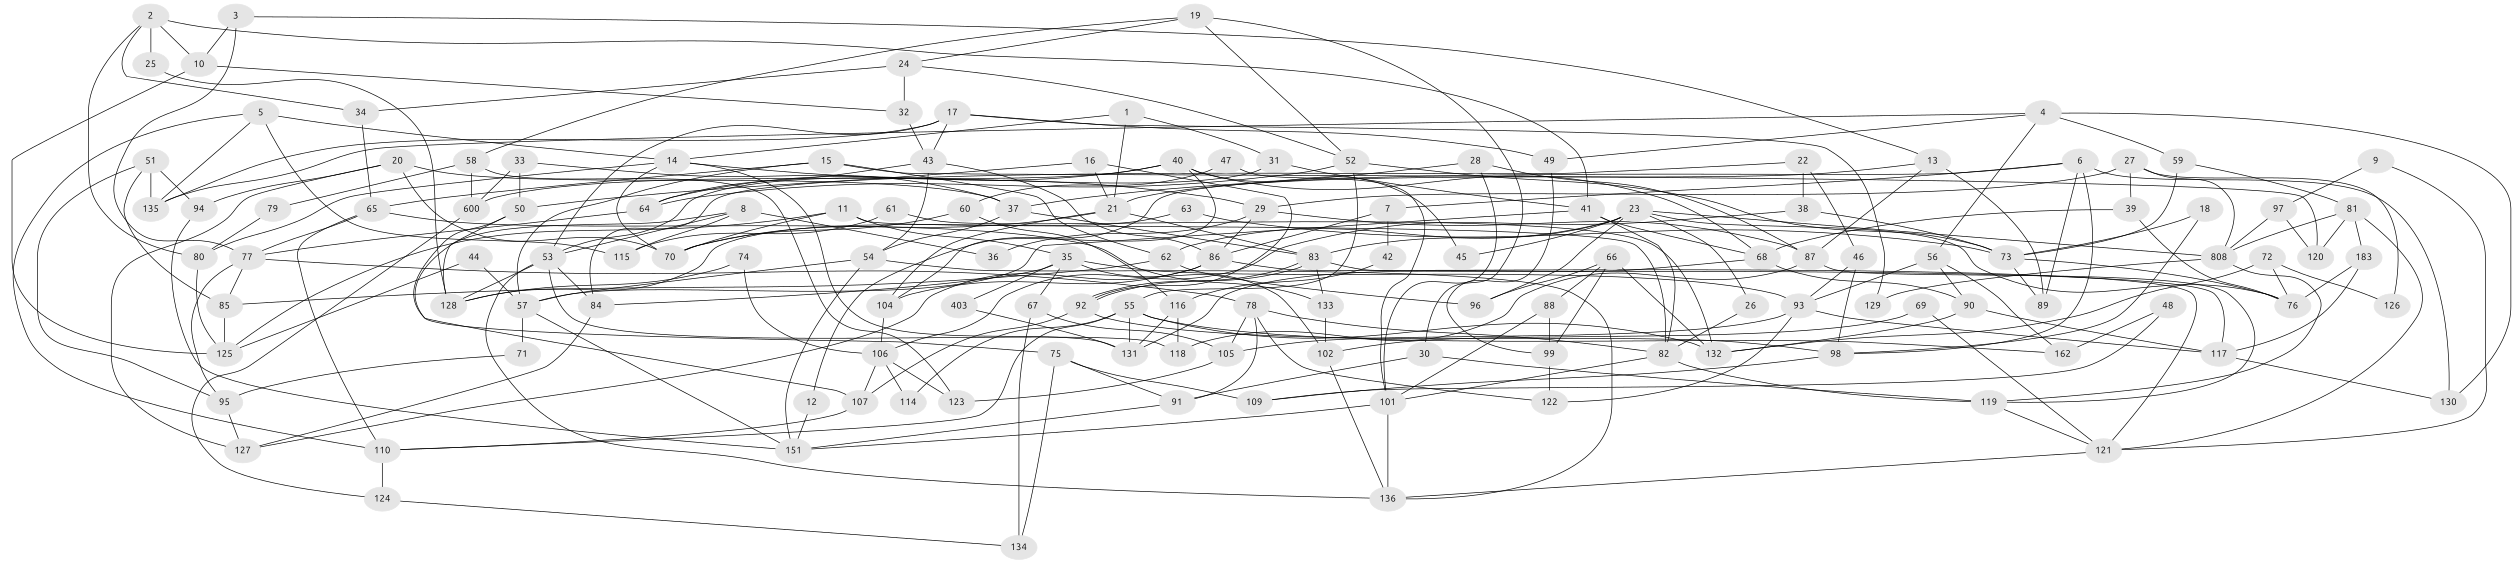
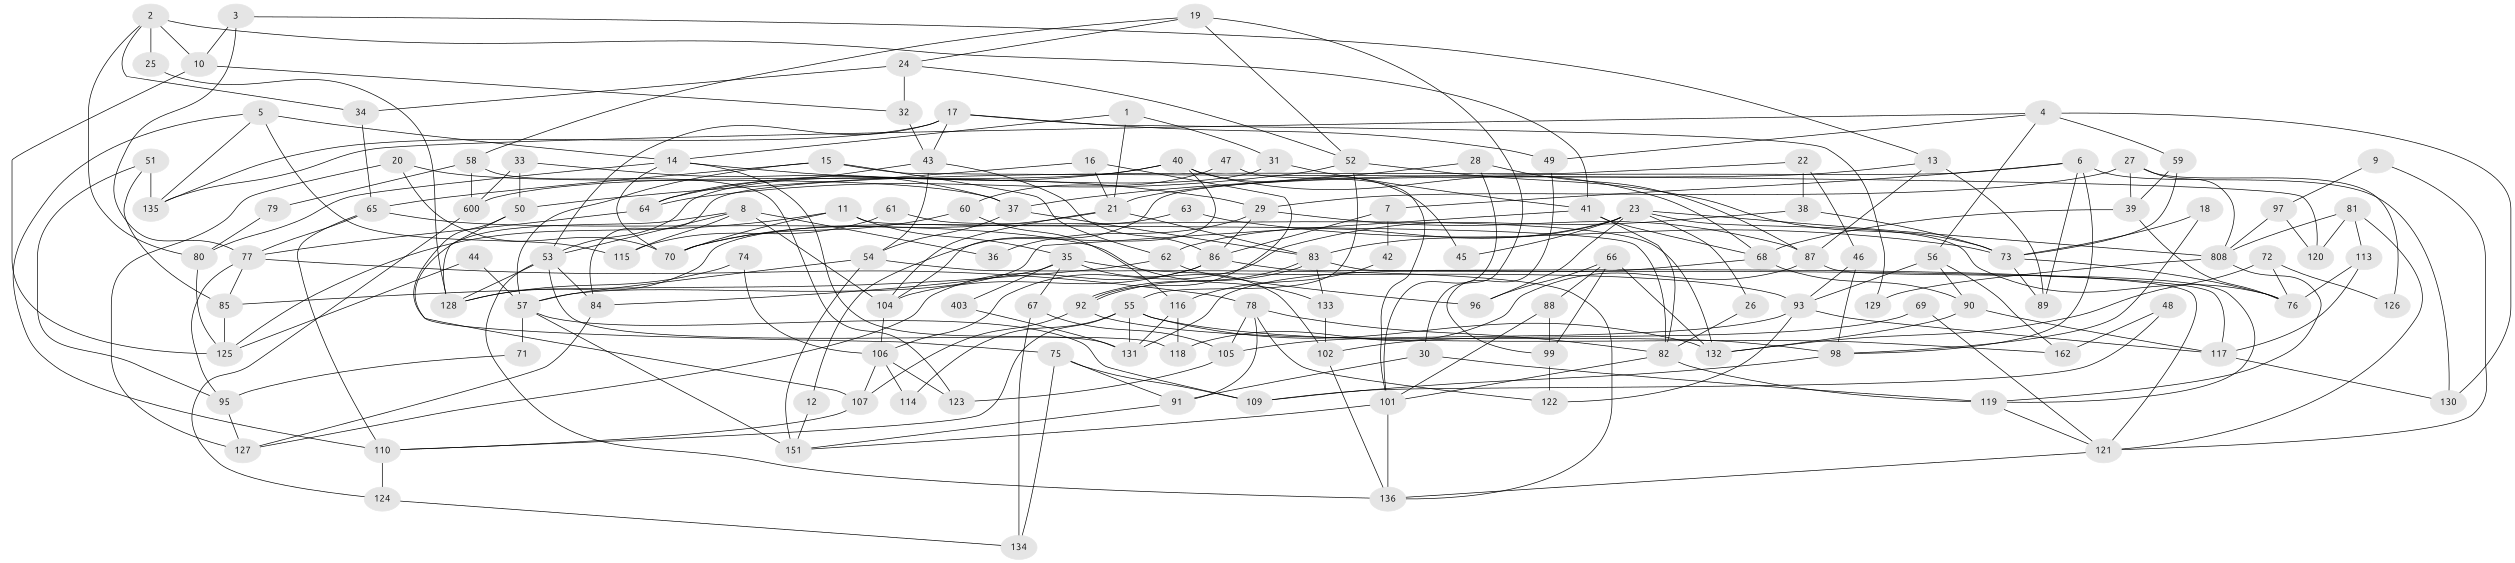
(2285, 186) -> (2149, 191)
(199, 209) -> none
none -> (814, 258)
(2364, 258) -> (2364, 258)
none -> (913, 321)
